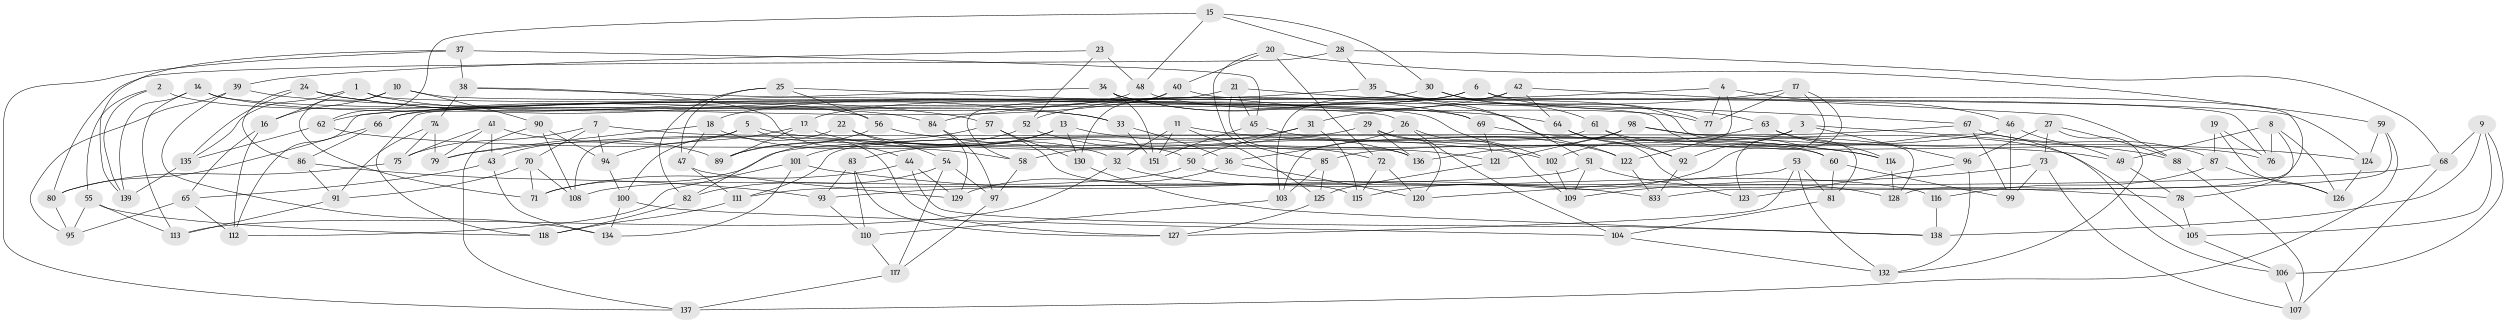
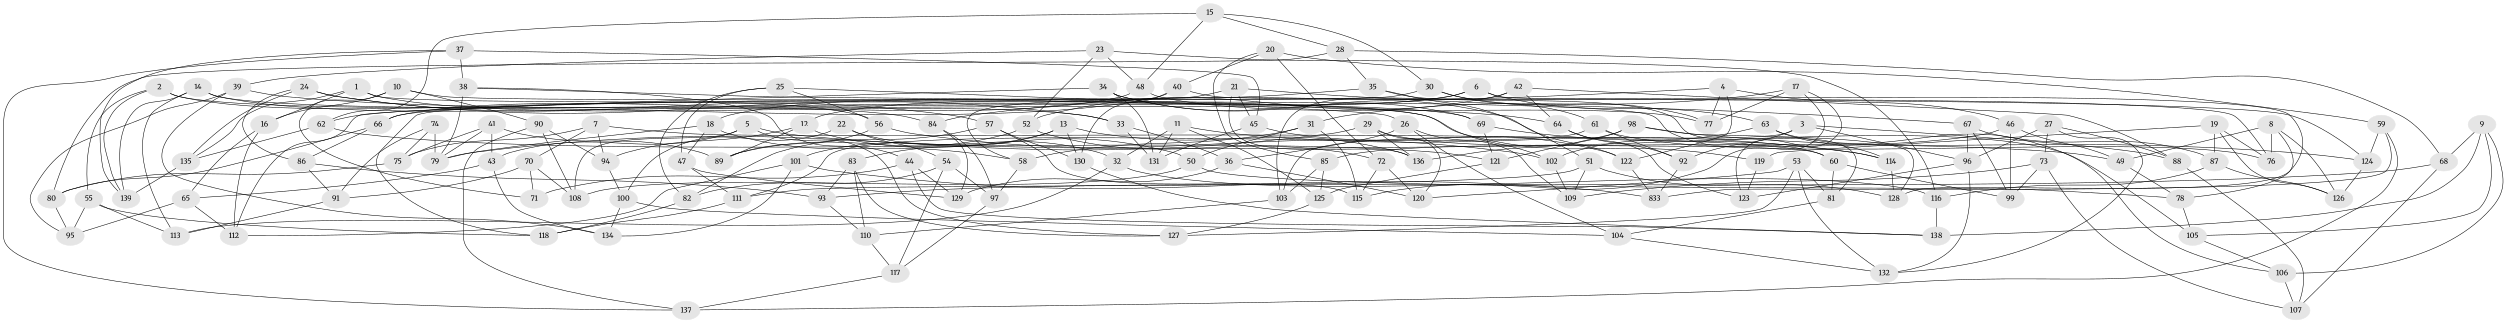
none -> (1550, 63)
(449, 106) -> (456, 127)
(1246, 135) -> (1967, 143)
(1154, 162) -> (1154, 162)
none -> (1760, 162)
